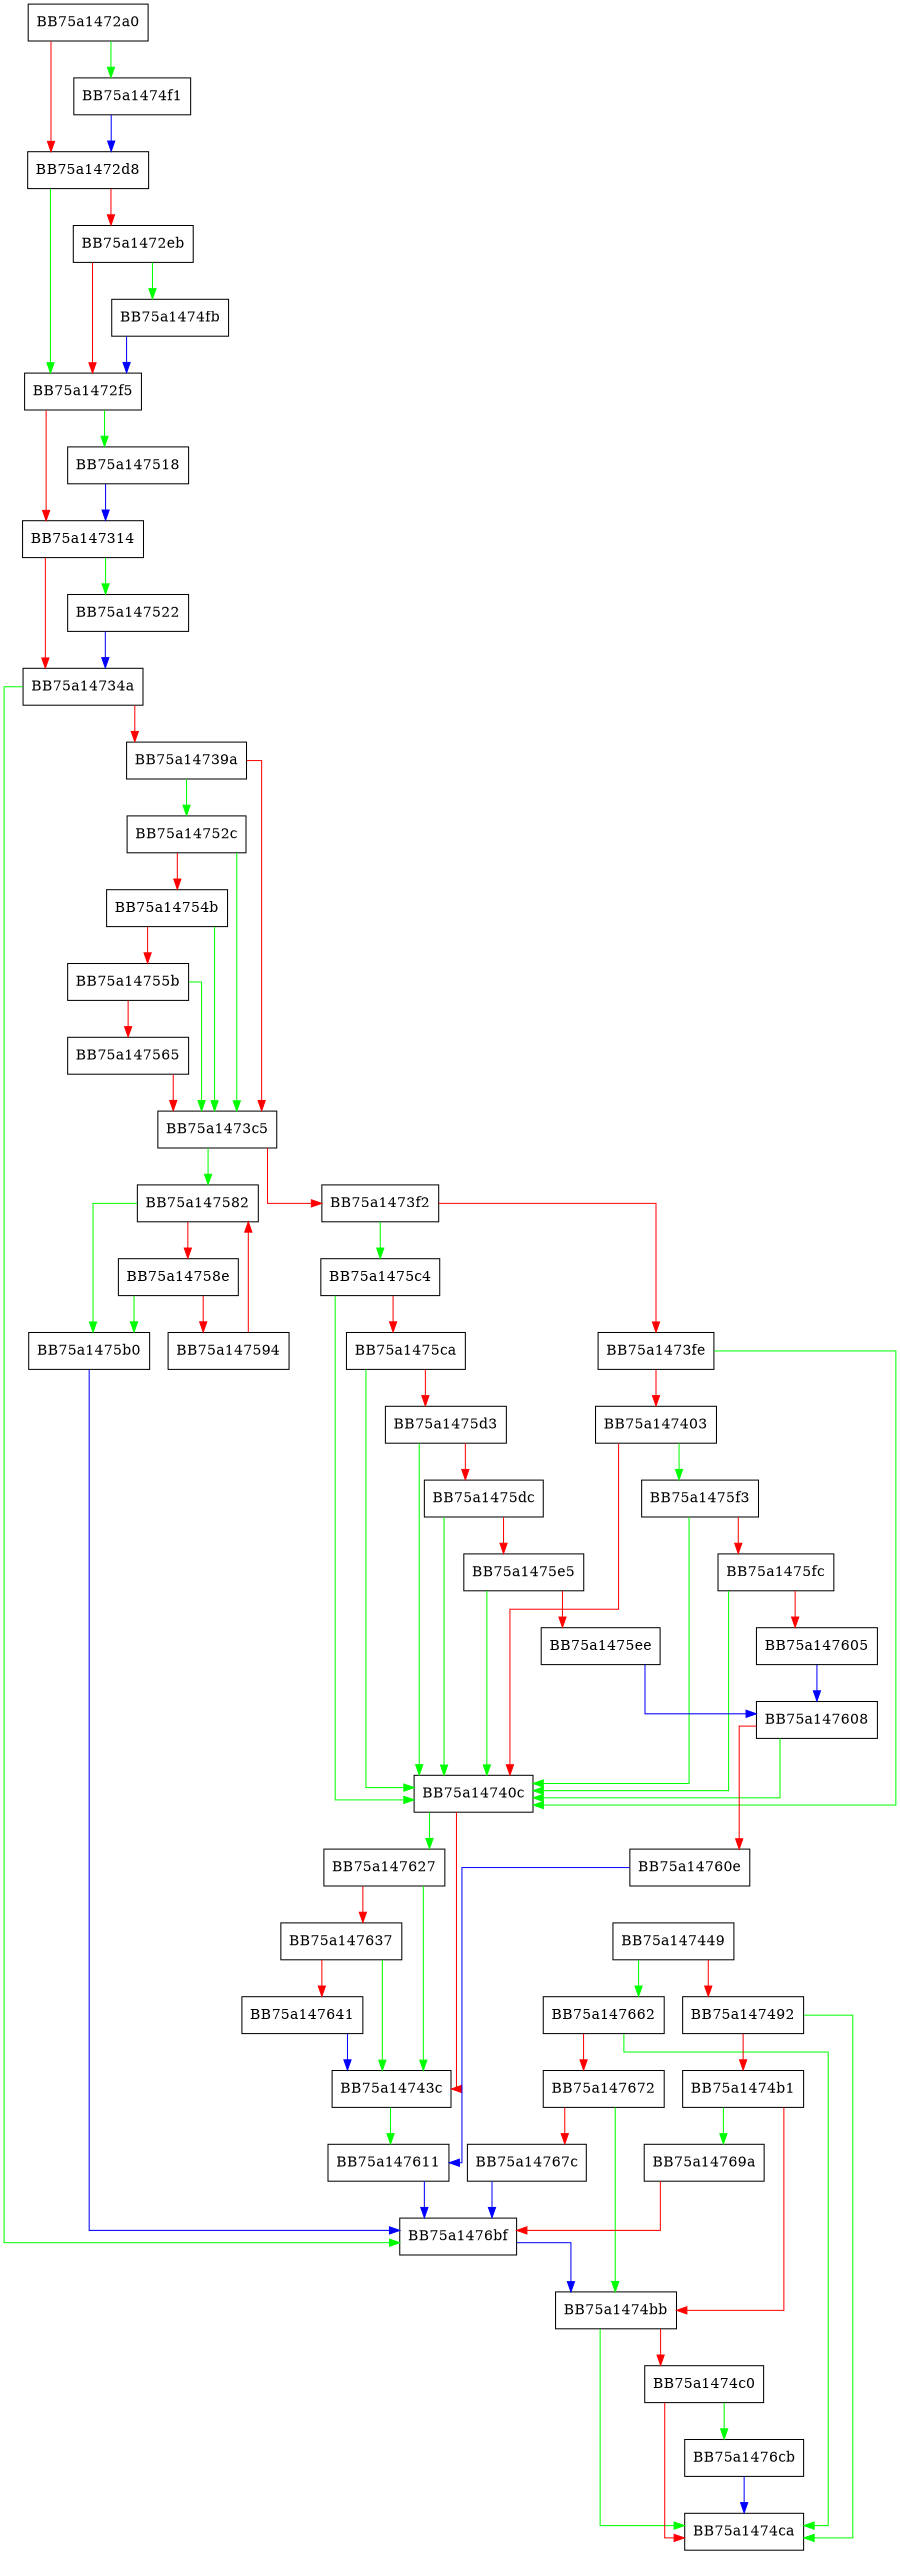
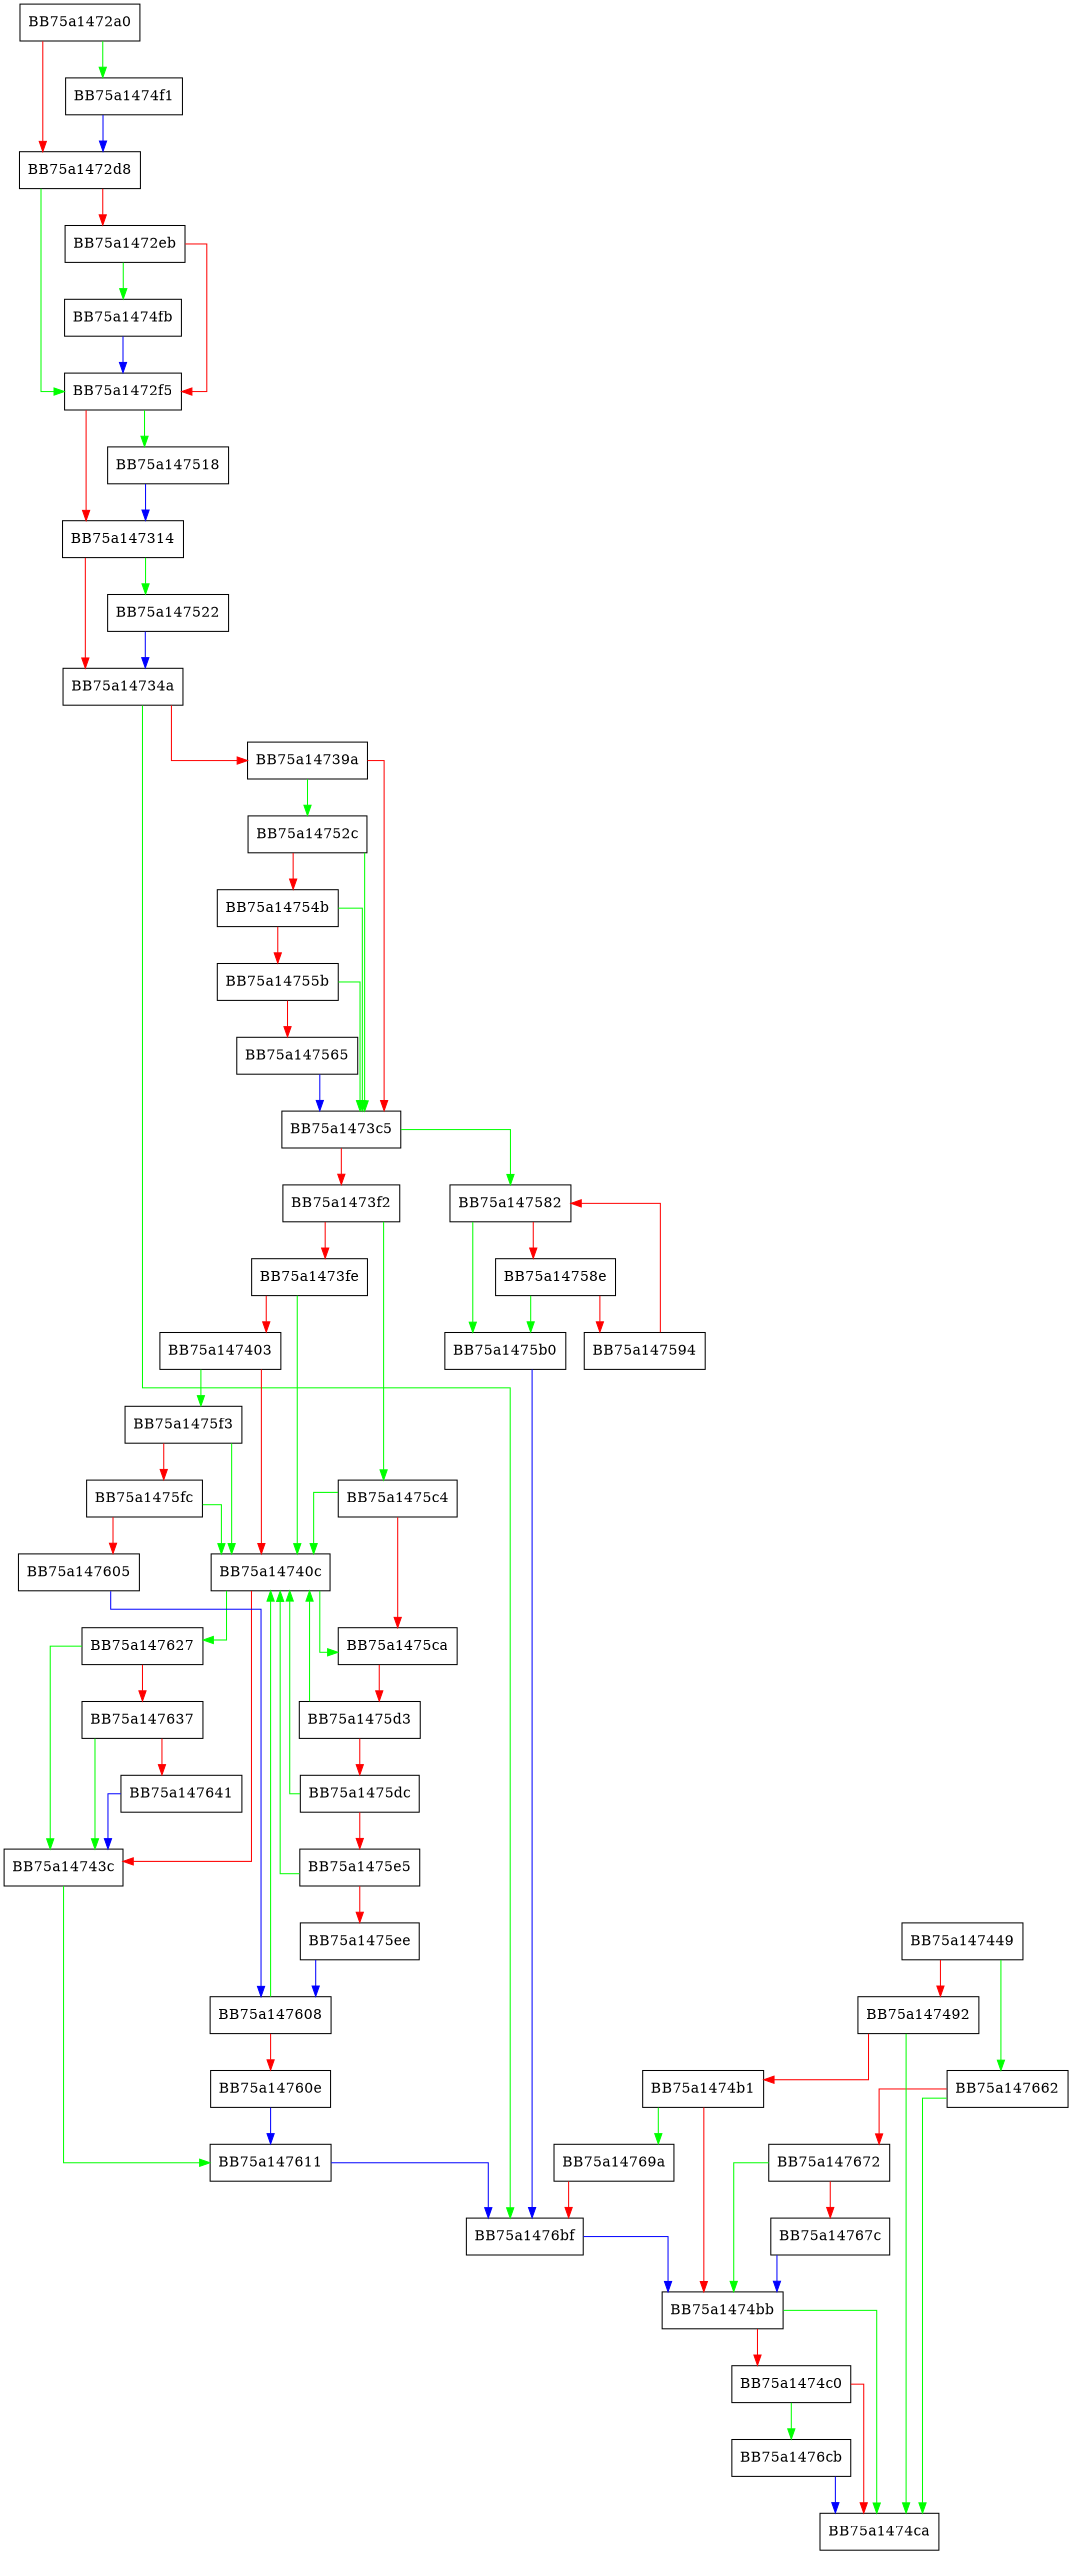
(173, 1087) -> (320, 1087)
(366, 1597) -> (320, 1626)
(492, 2194) -> (777, 2268)
